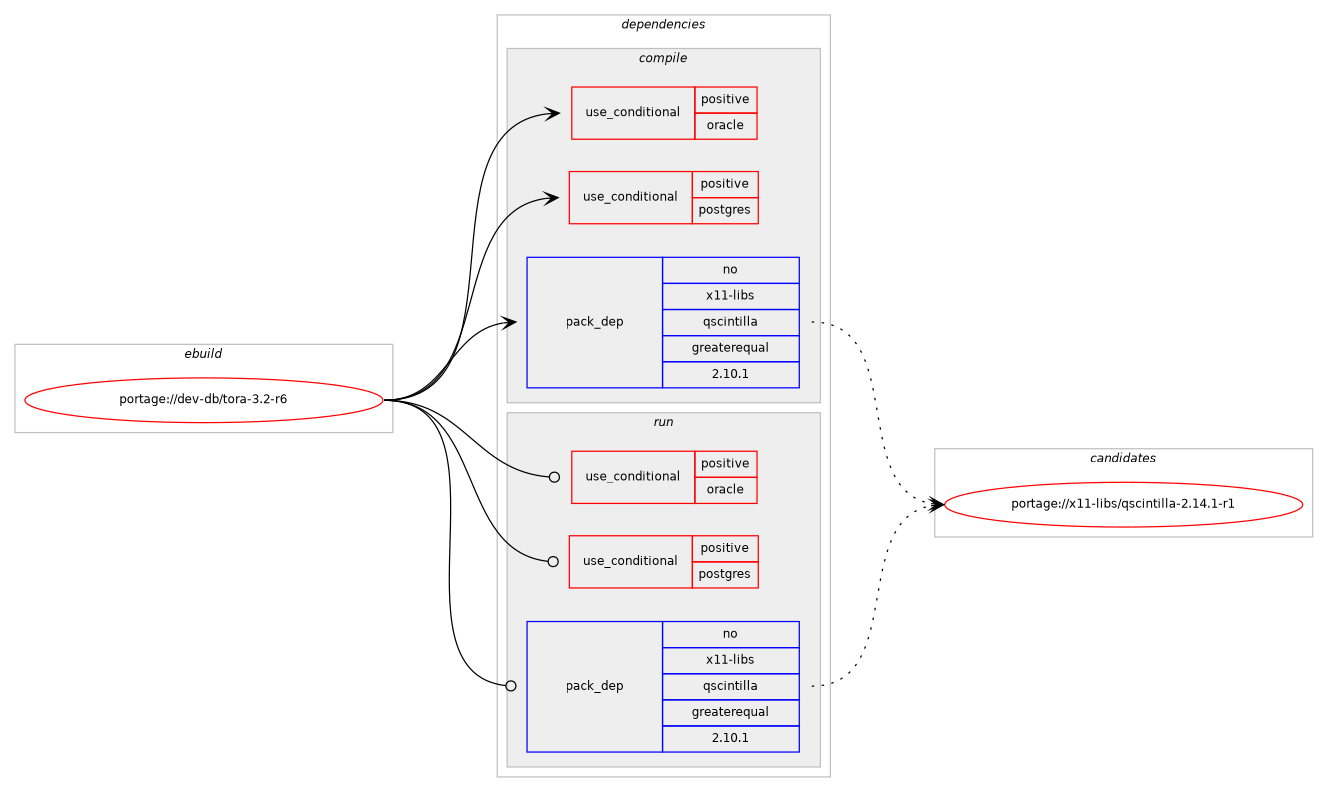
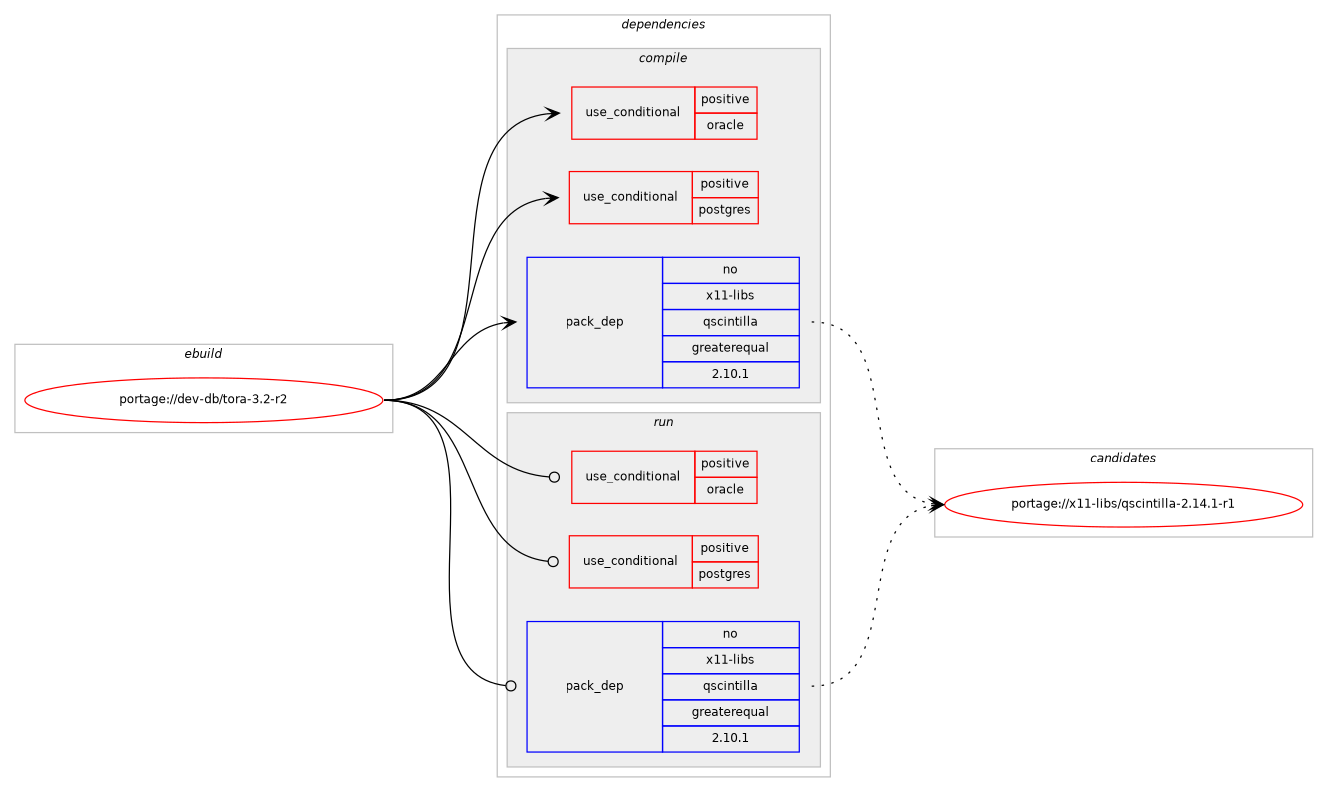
(204, 400) -> (204, 400)
